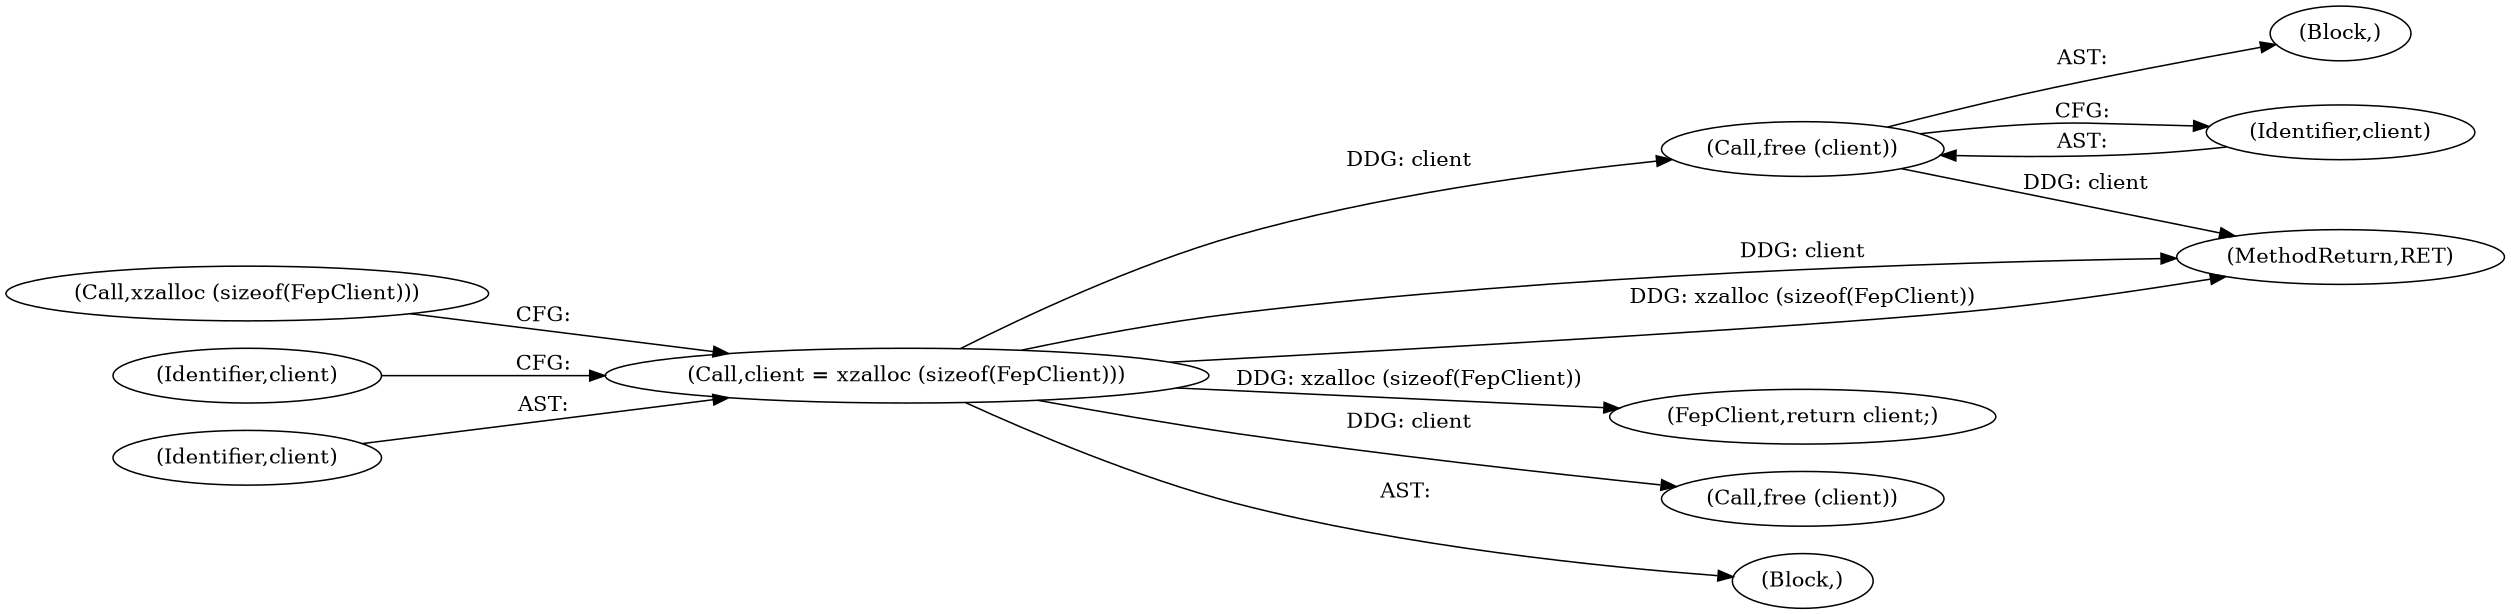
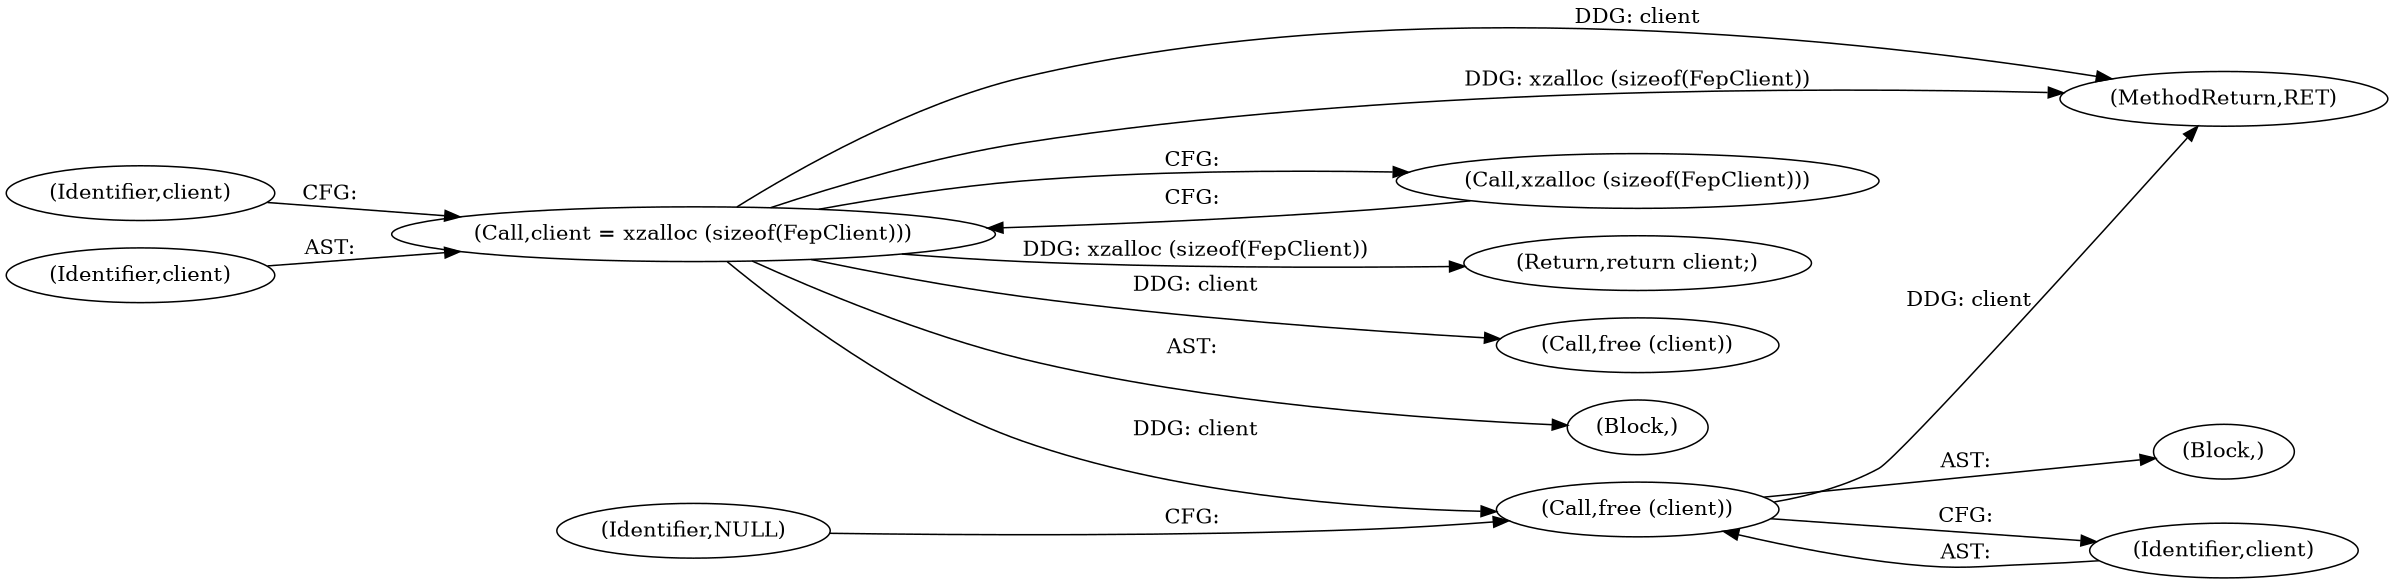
none -> (1105, 176)
(1803, 417) -> (1638, 263)
none -> (694, 531)
